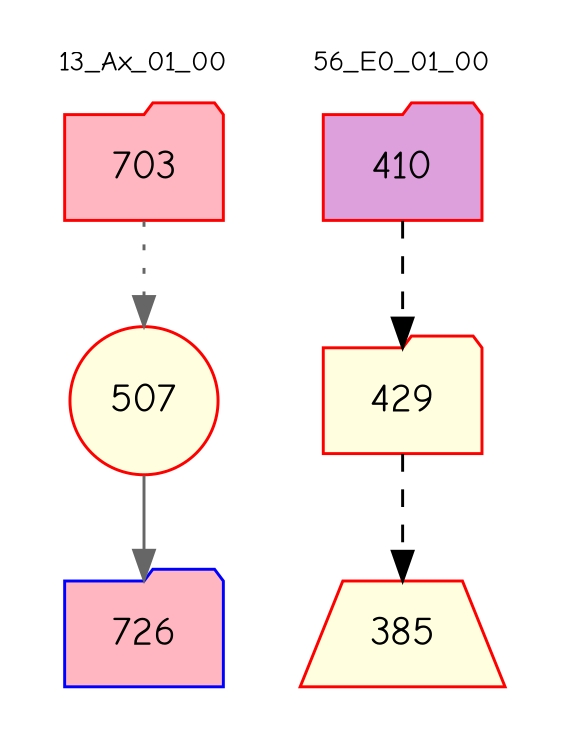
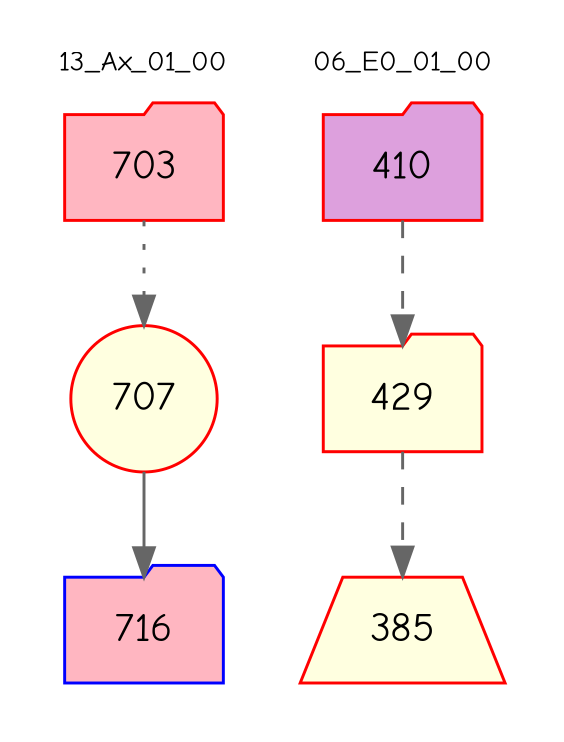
(403, 63) -> (403, 63)
(403, 269) -> (403, 268)
(144, 401) -> (144, 399)
(403, 502) -> (403, 499)
(144, 634) -> (144, 630)
